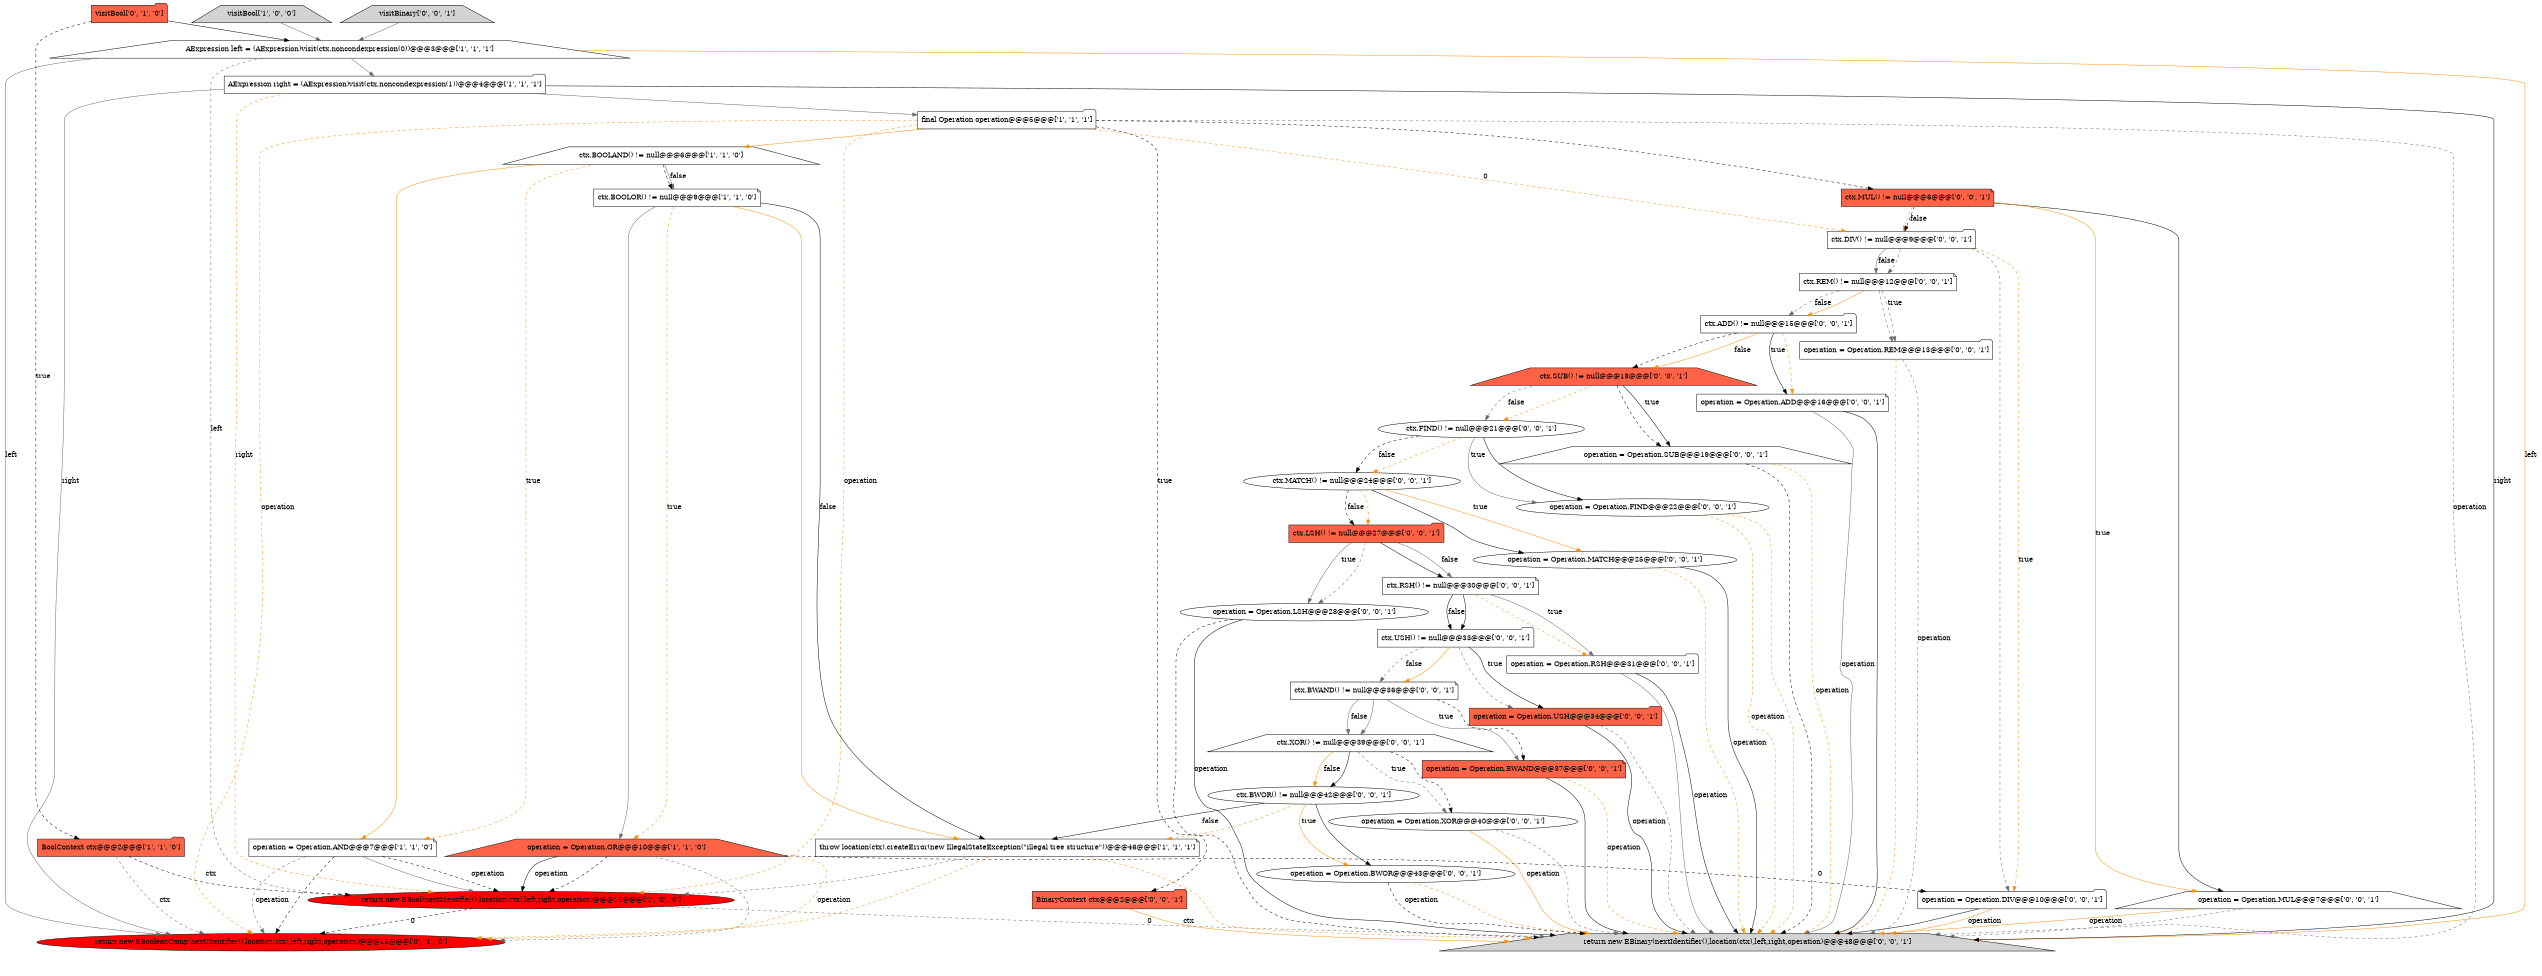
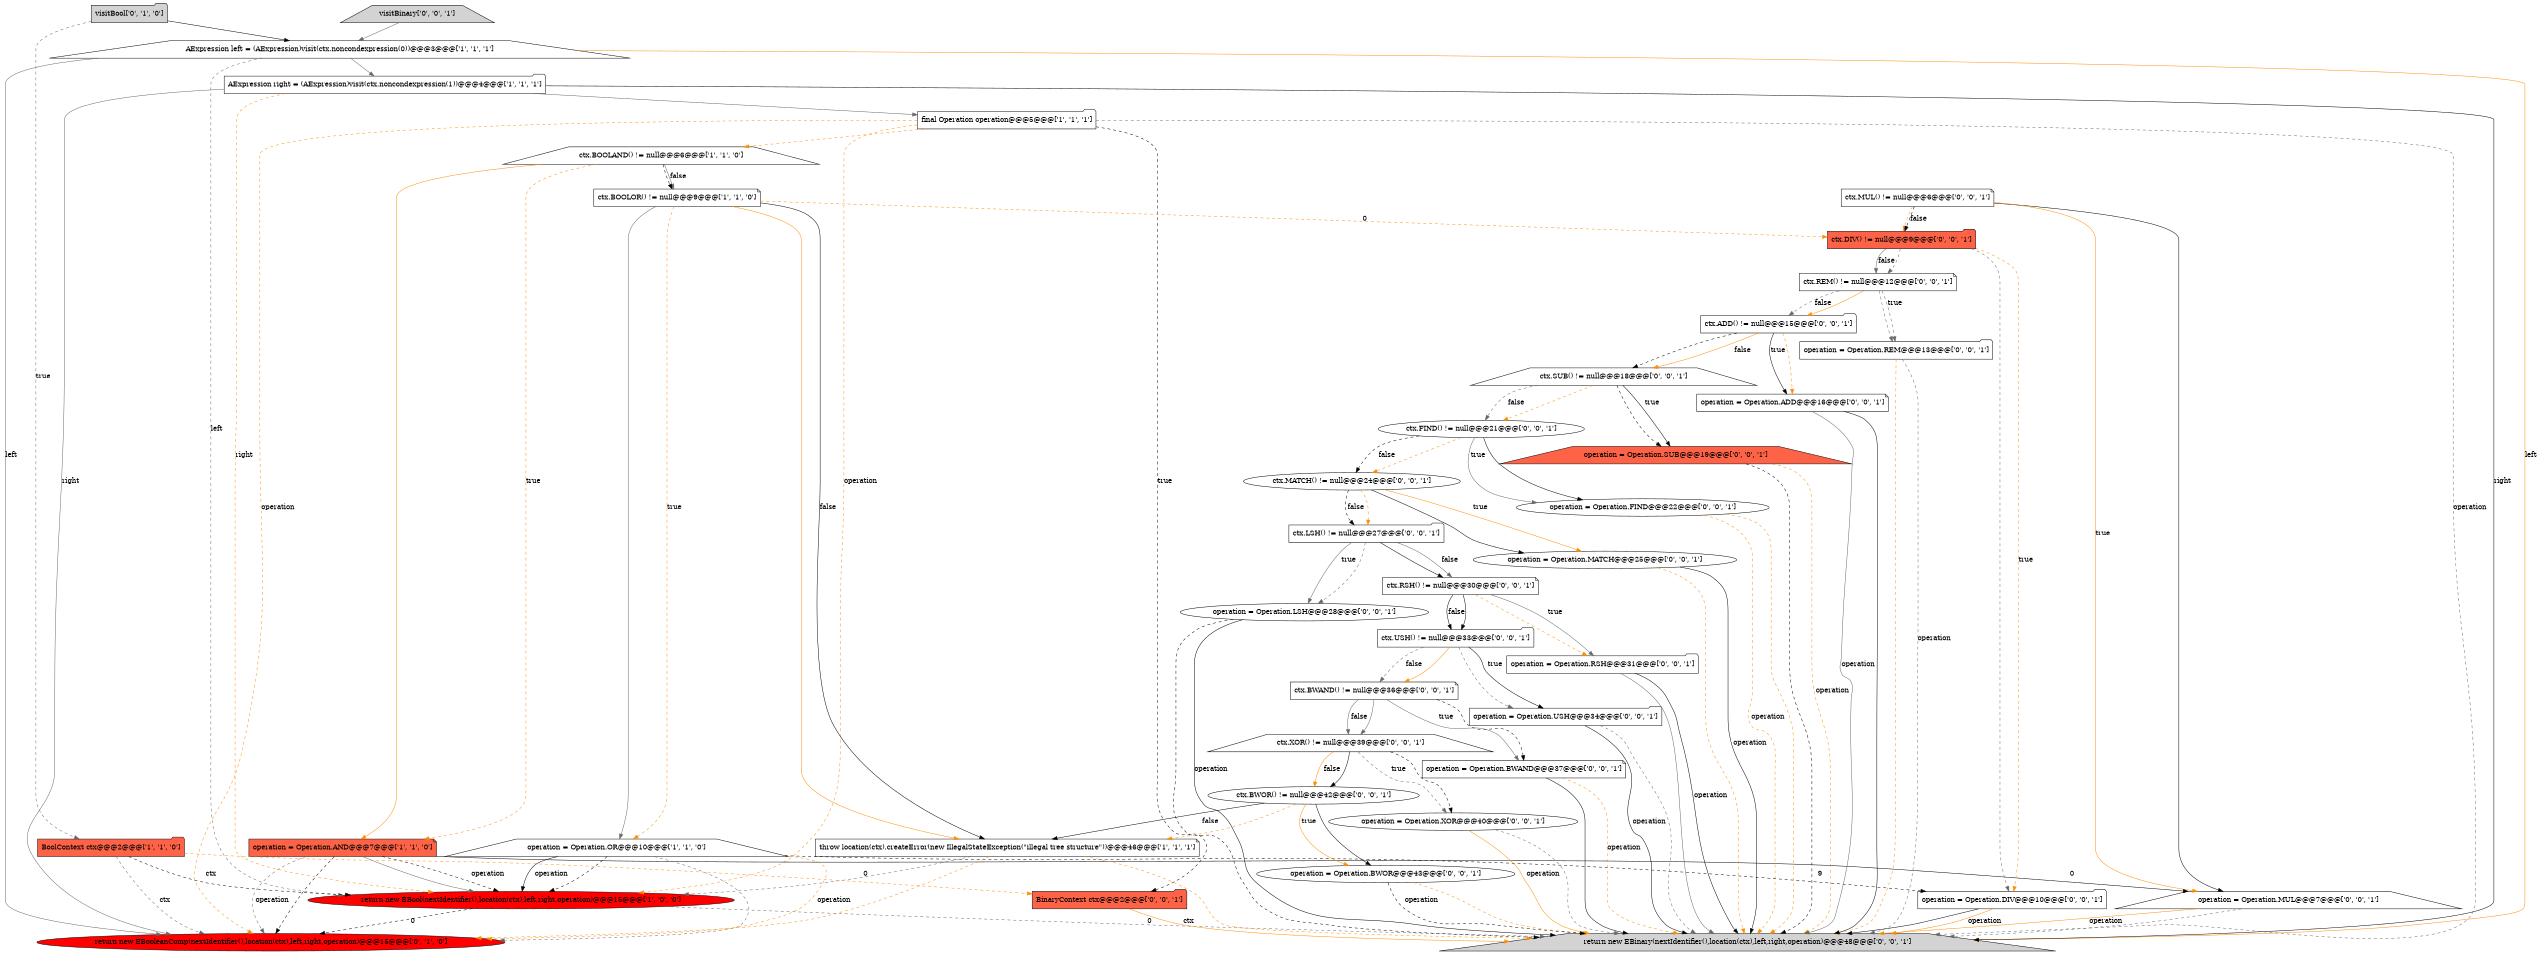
(129, 14) -> (129, 14)
(262, 14) -> none
(1484, 135) -> none
(836, 138) -> (836, 138)
(1465, 177) -> (1291, 219)
(1918, 198) -> (1918, 198)
(1902, 240) -> (1902, 240)
(1614, 377) -> (1614, 377)
(36, 420) -> (36, 420)
(1676, 455) -> (1676, 455)
(1366, 534) -> (1366, 534)
(1566, 717) -> (1566, 717)
(1524, 769) -> (1524, 769)
(343, 848) -> (343, 848)
(617, 848) -> (617, 848)
none -> (1529, 861)
none -> (606, 867)
(1820, 874) -> (1820, 874)
